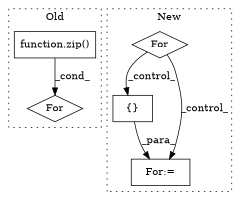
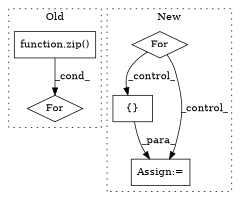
(161, 172) -> (161, 172)
